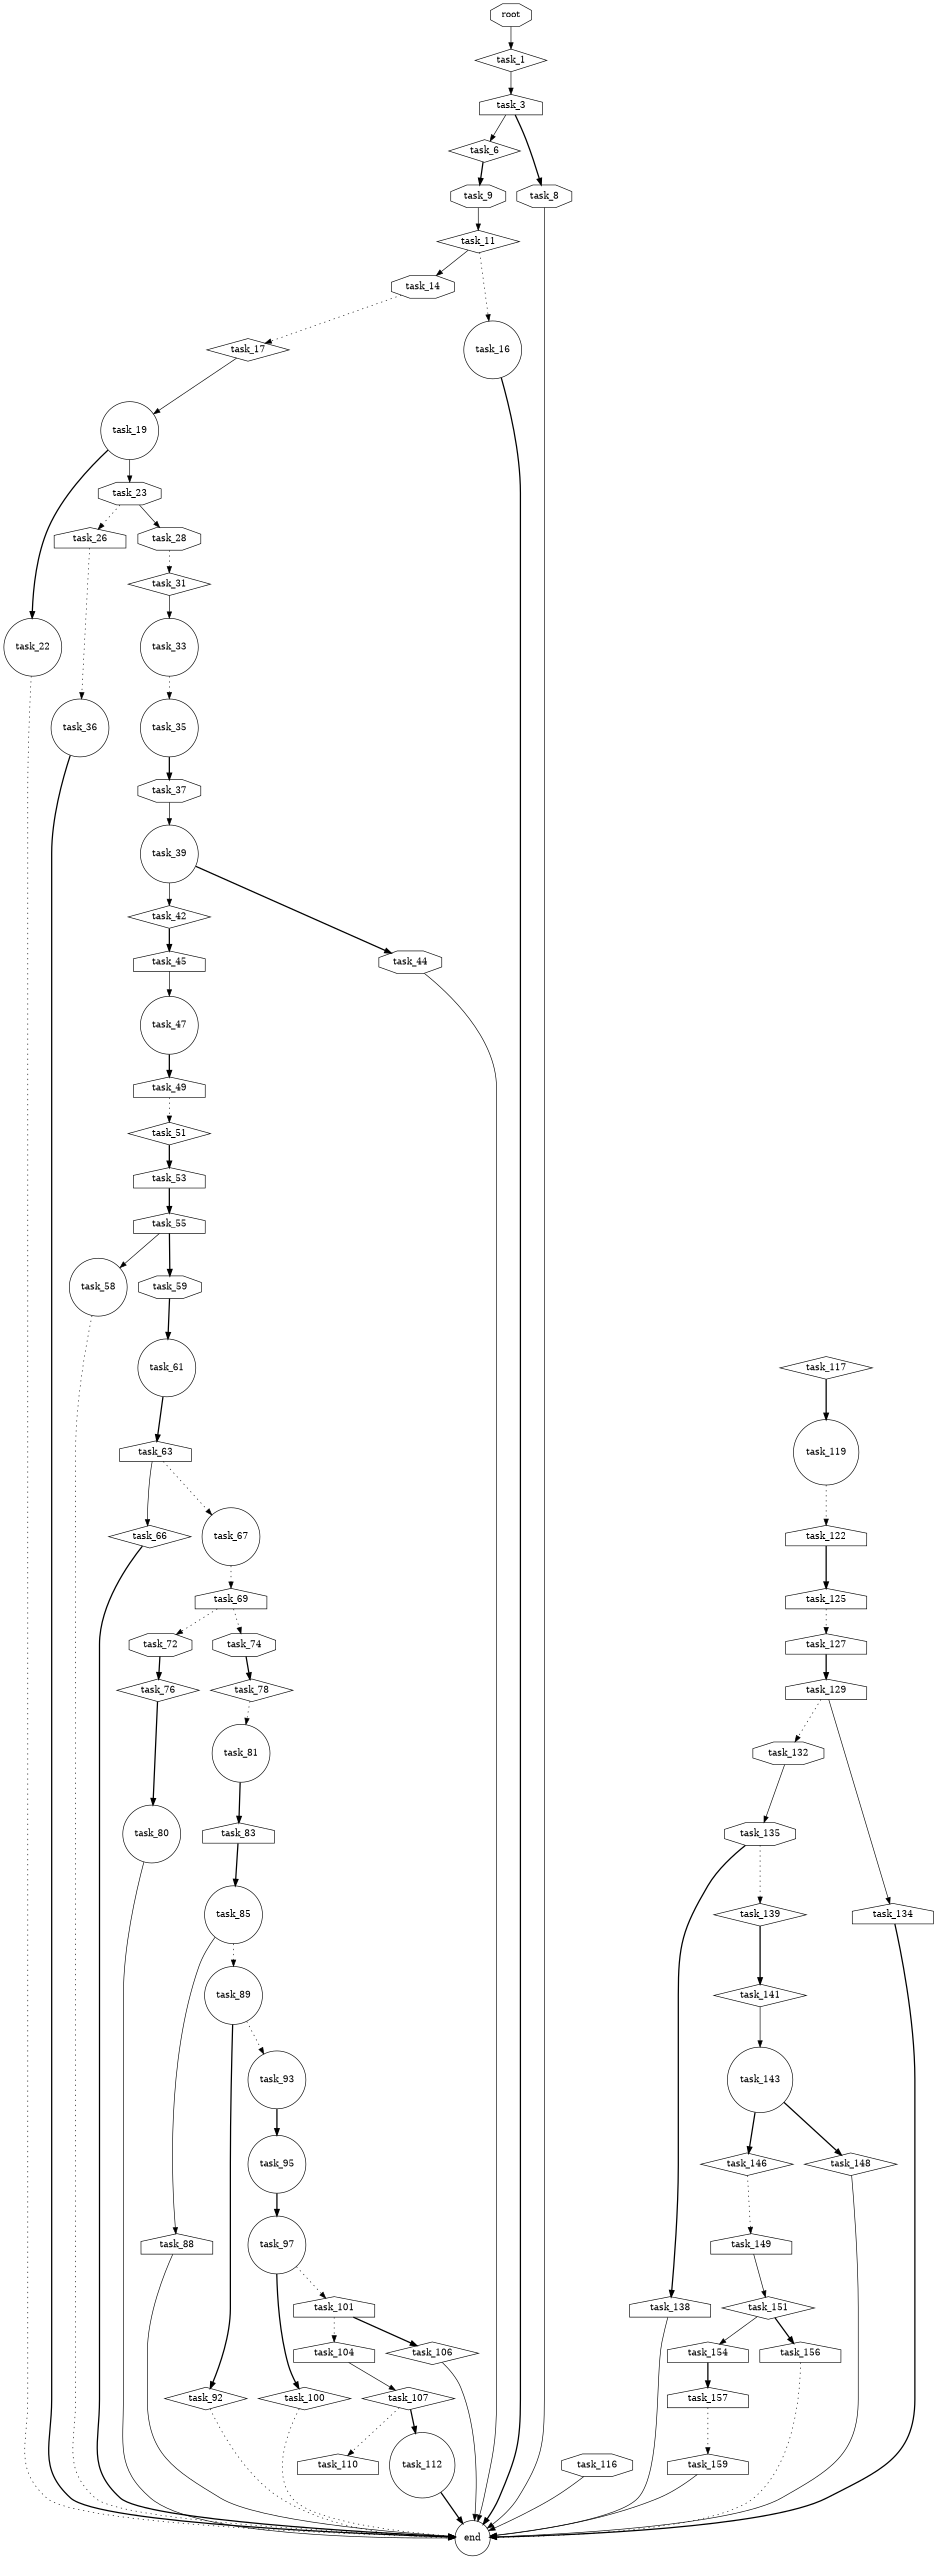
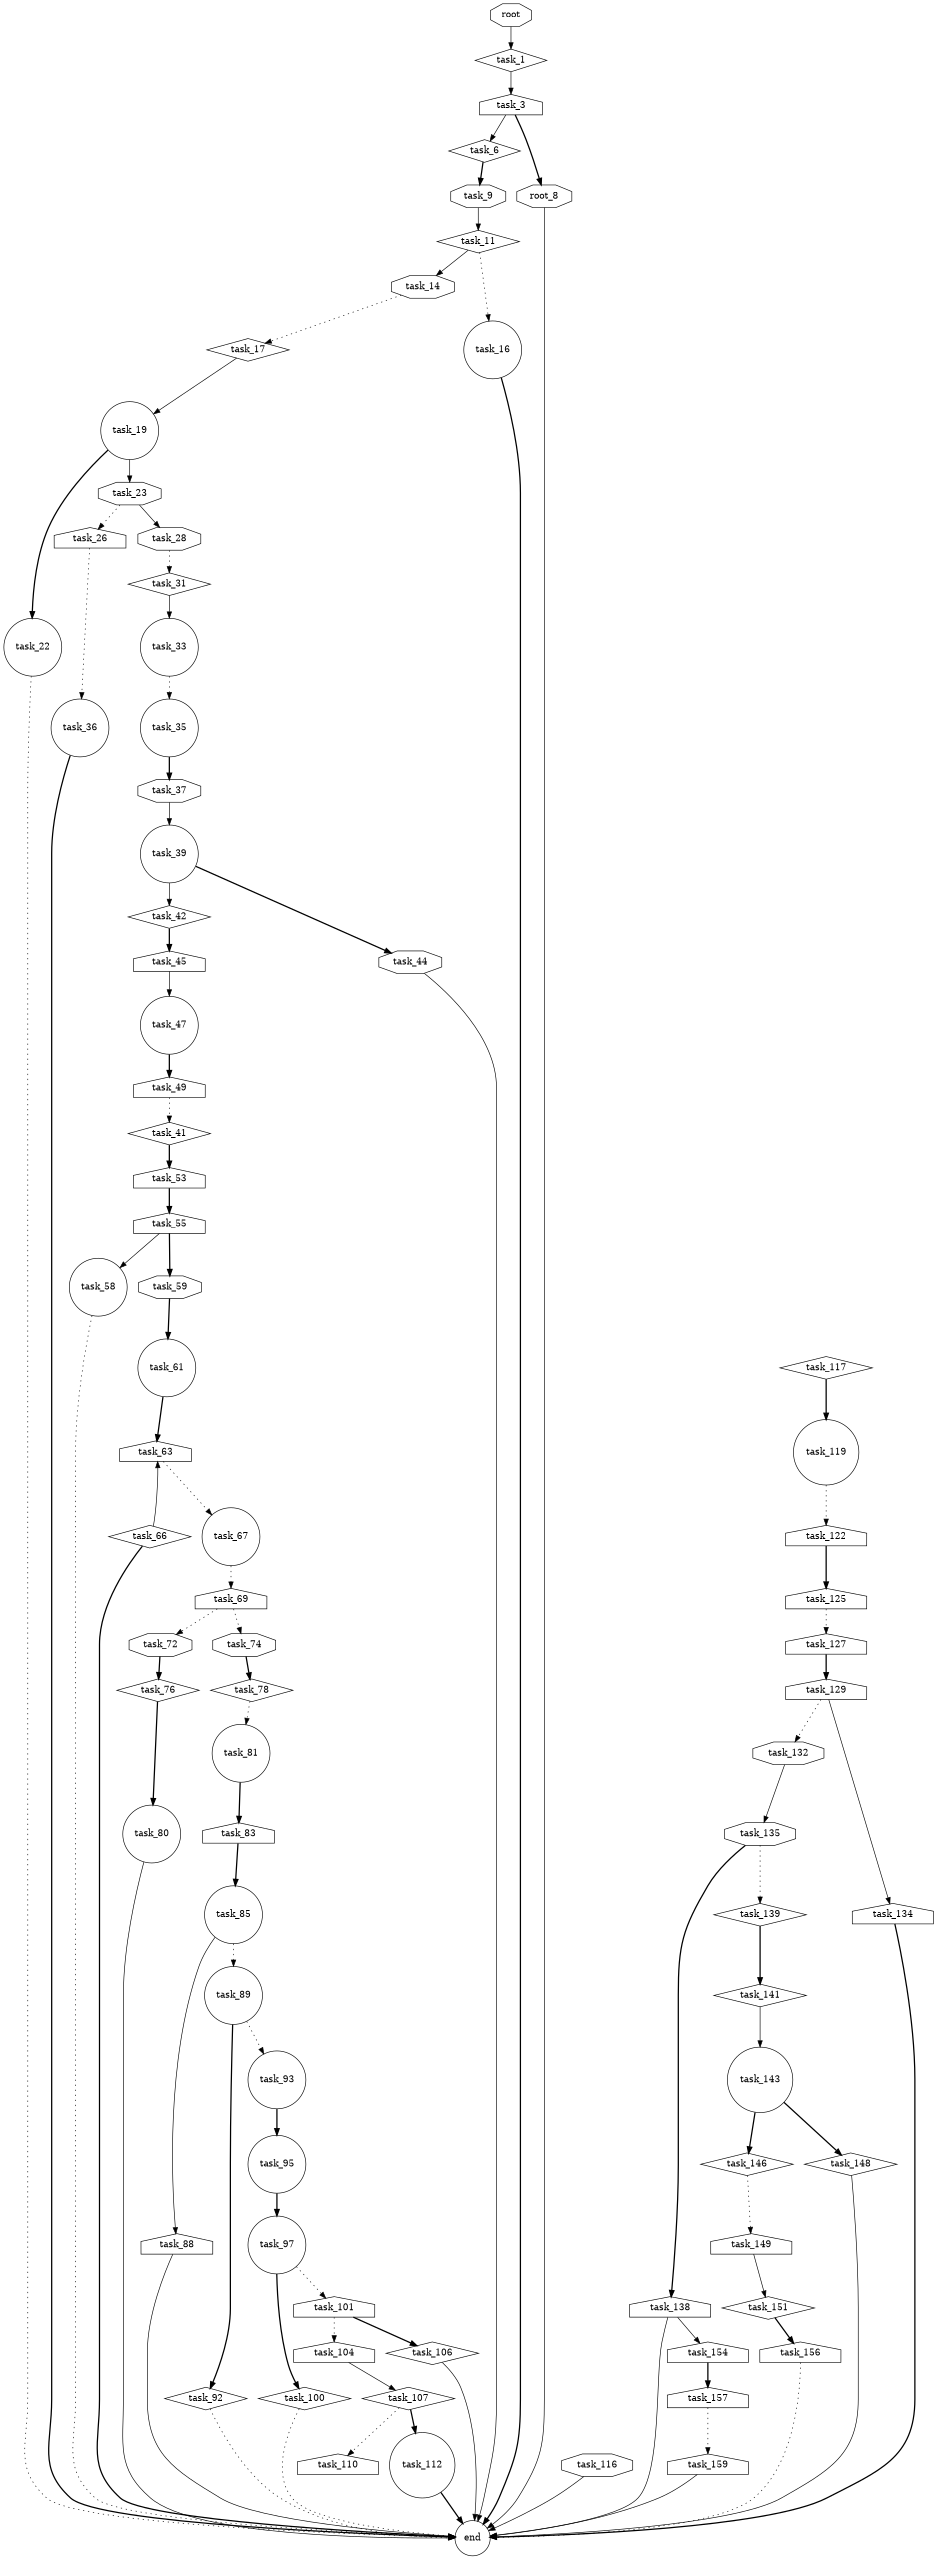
(544, 196) -> (544, 196)
(169, 1134) -> (169, 1134)
(149, 1490) -> (157, 1497)
(741, 2329) -> (687, 2328)
